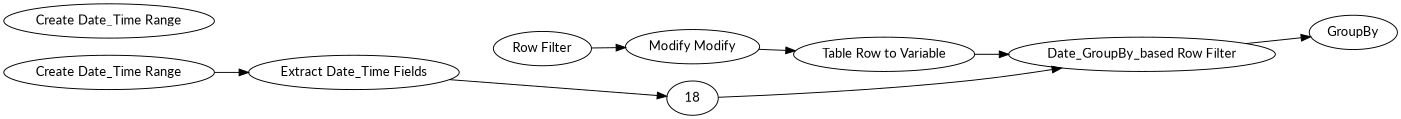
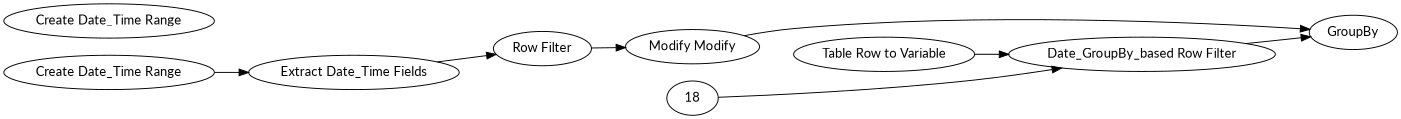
(772, 50) -> (1022, 20)
(553, 88) -> (462, 59)
